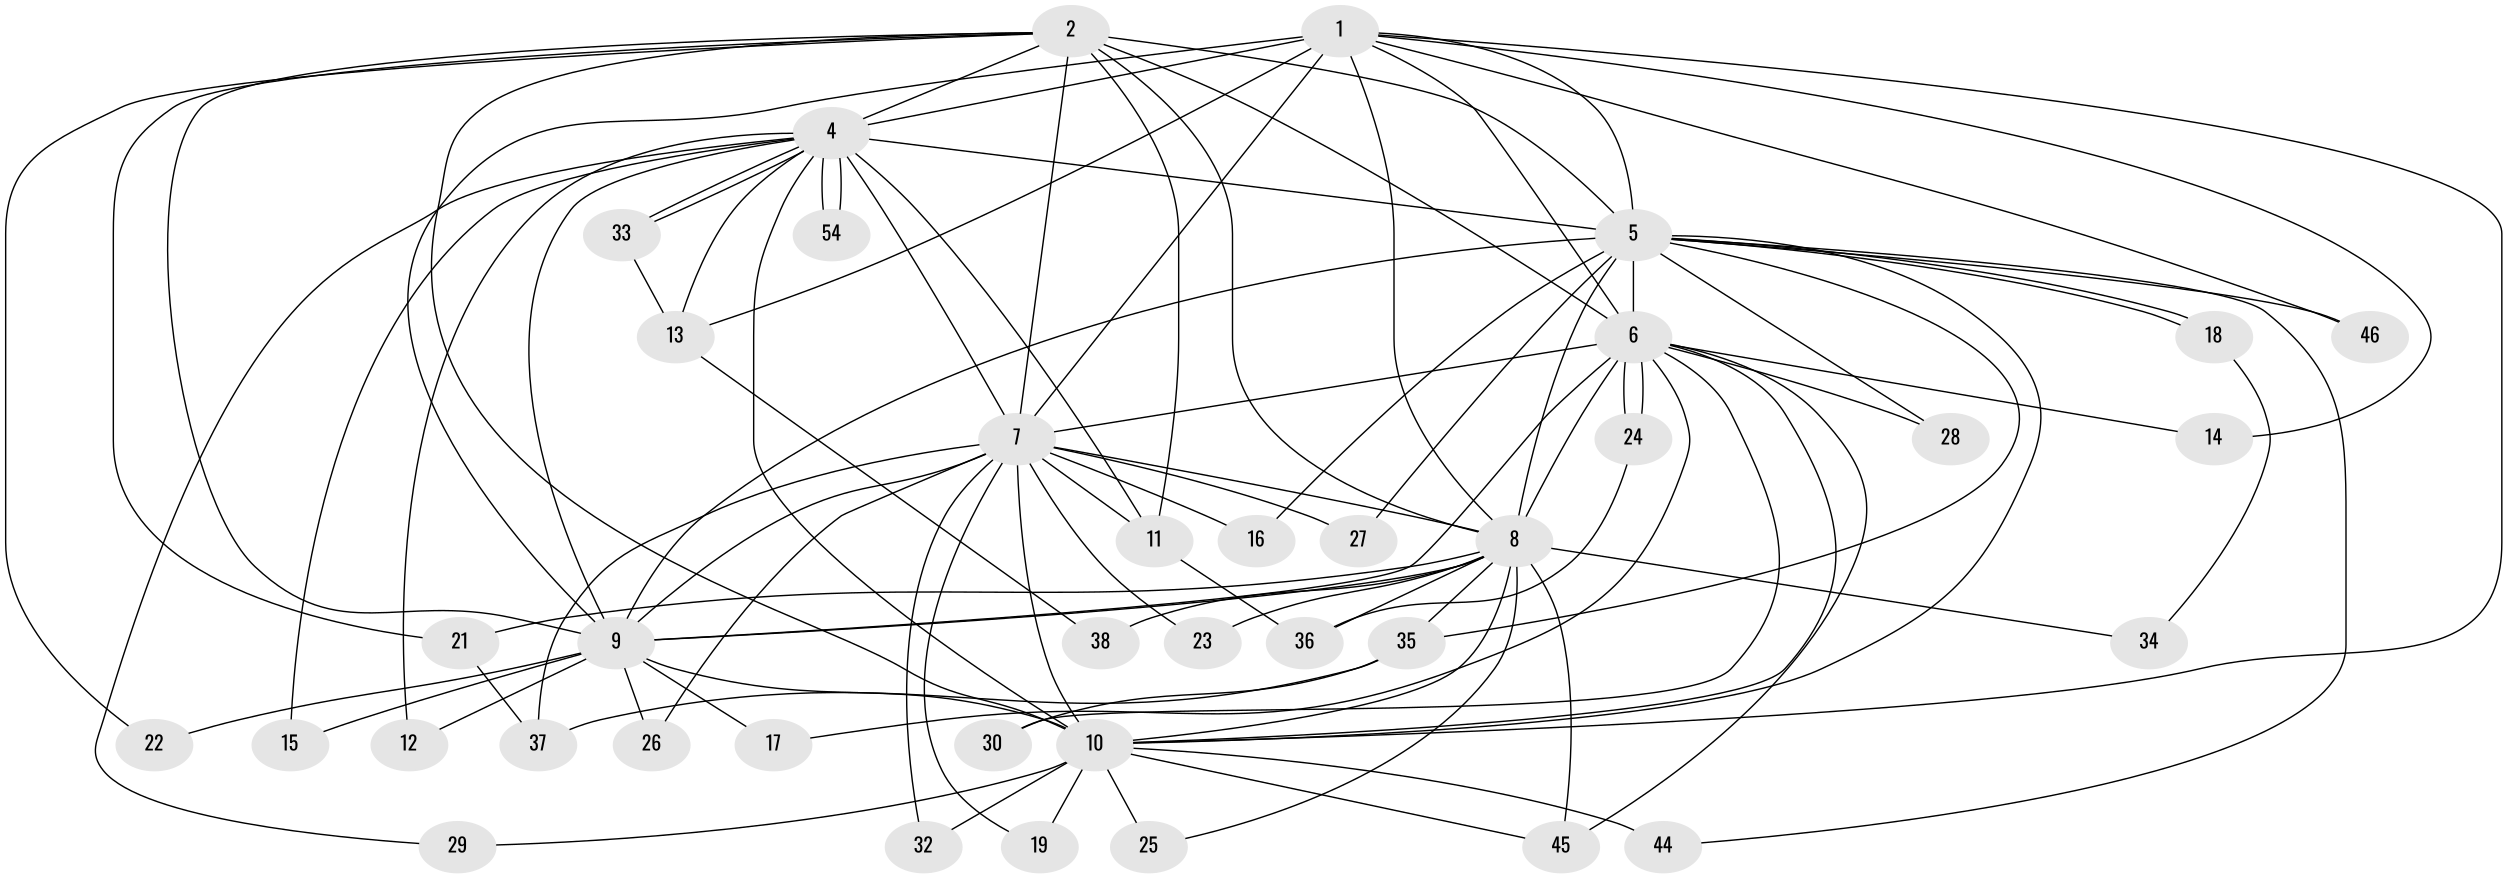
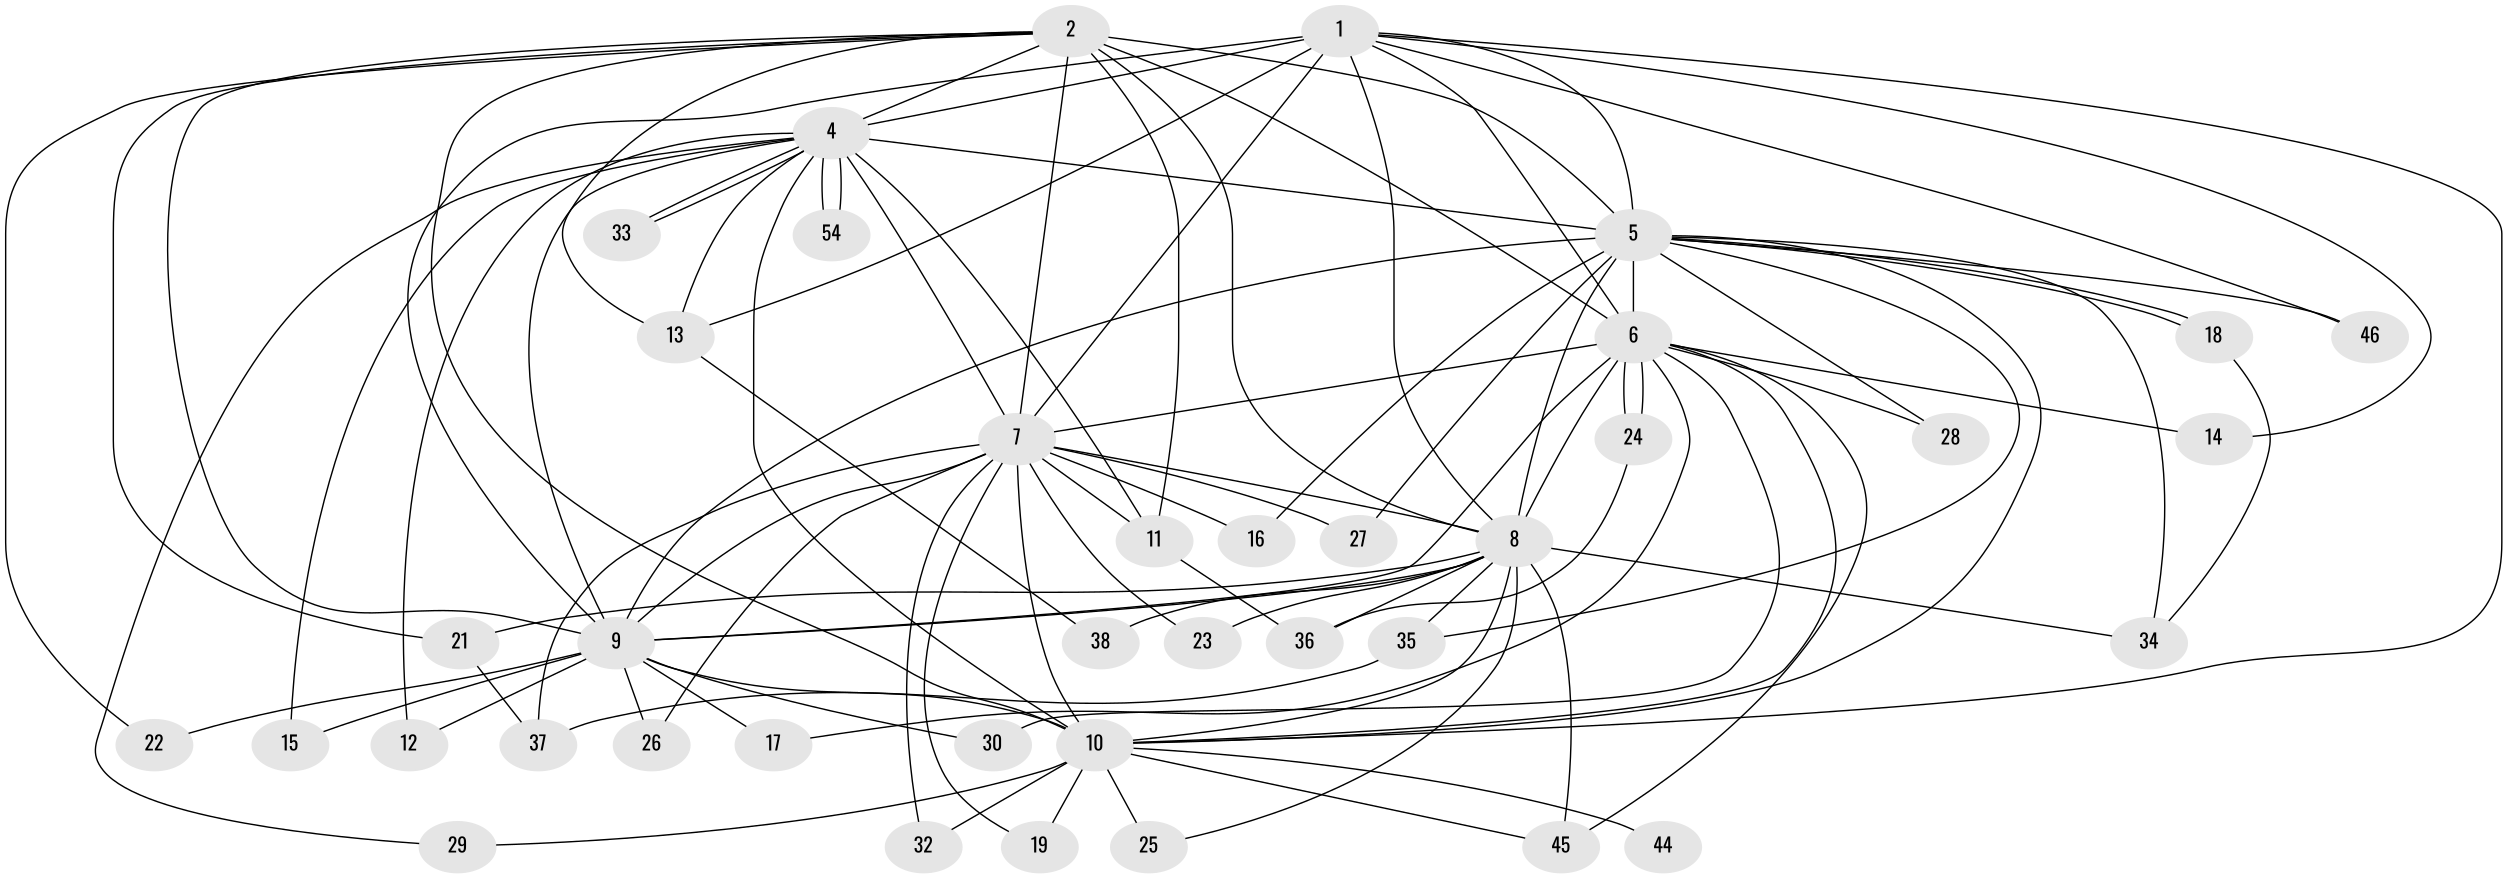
(649, 286) -> (709, 96)
(2346, 515) -> (2100, 310)
(1200, 694) -> (800, 704)
